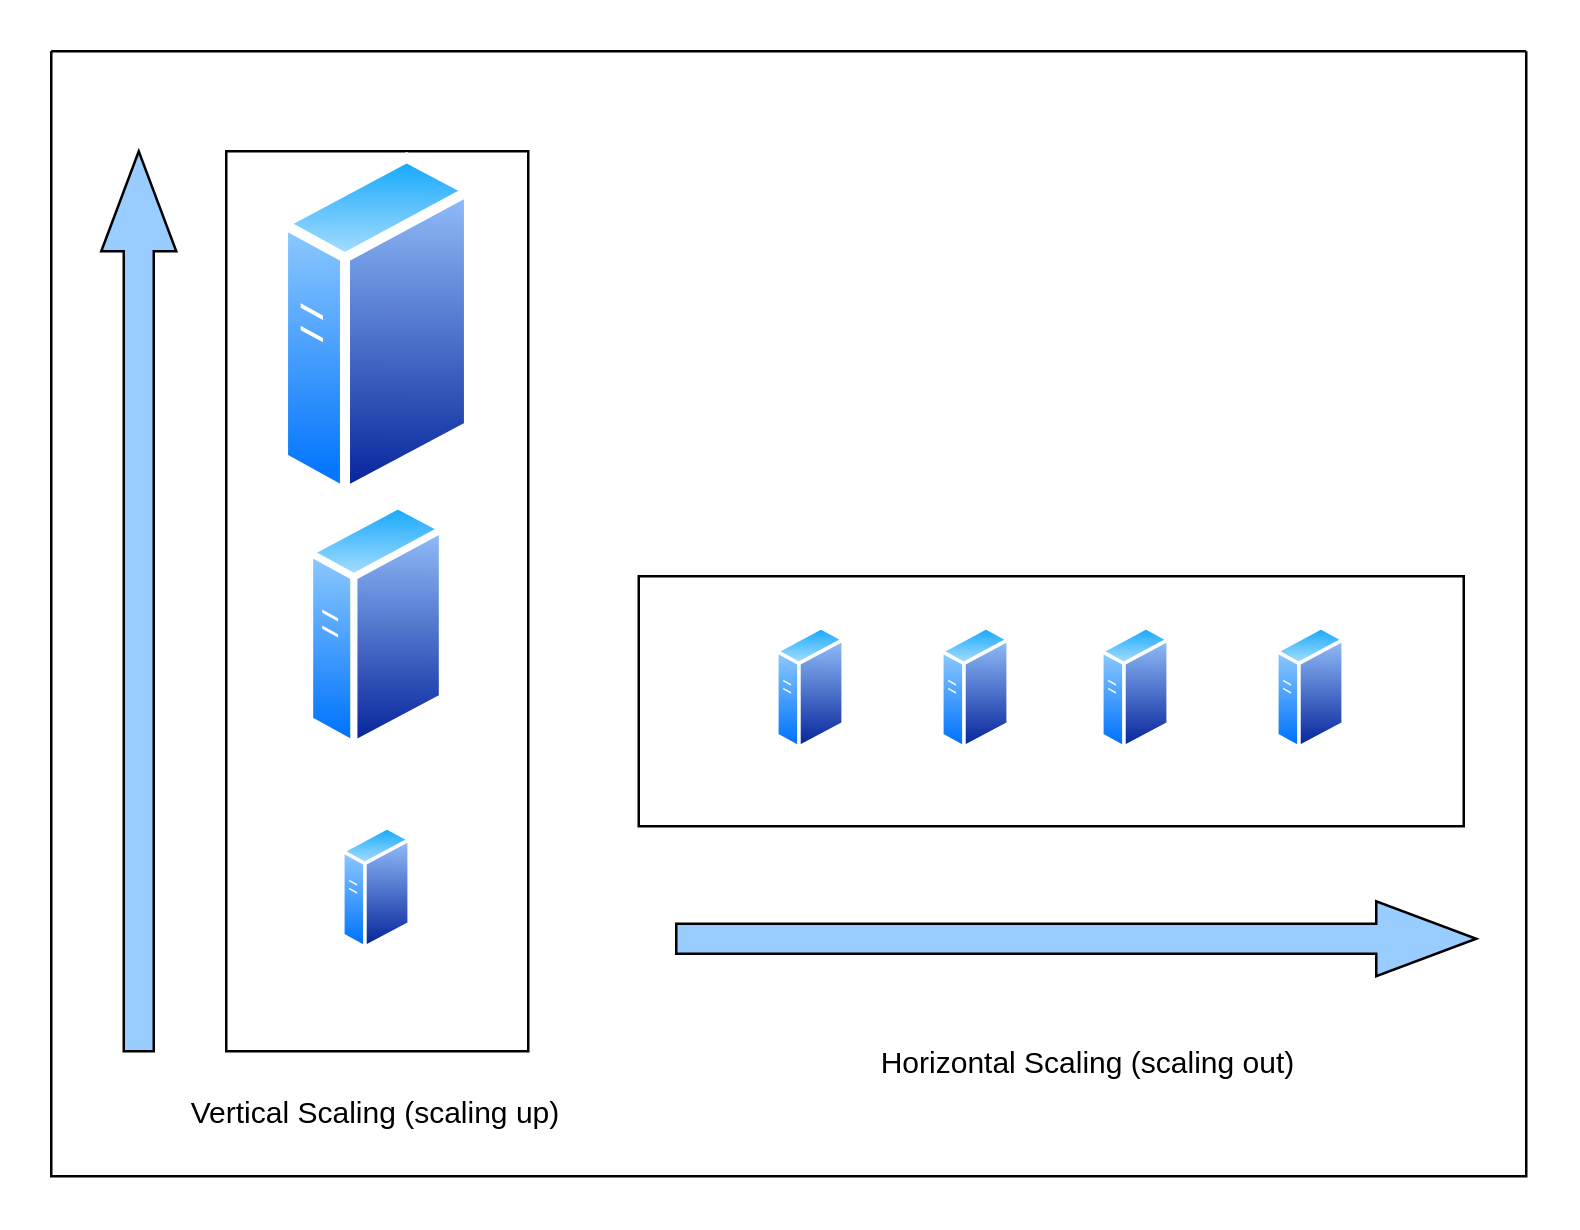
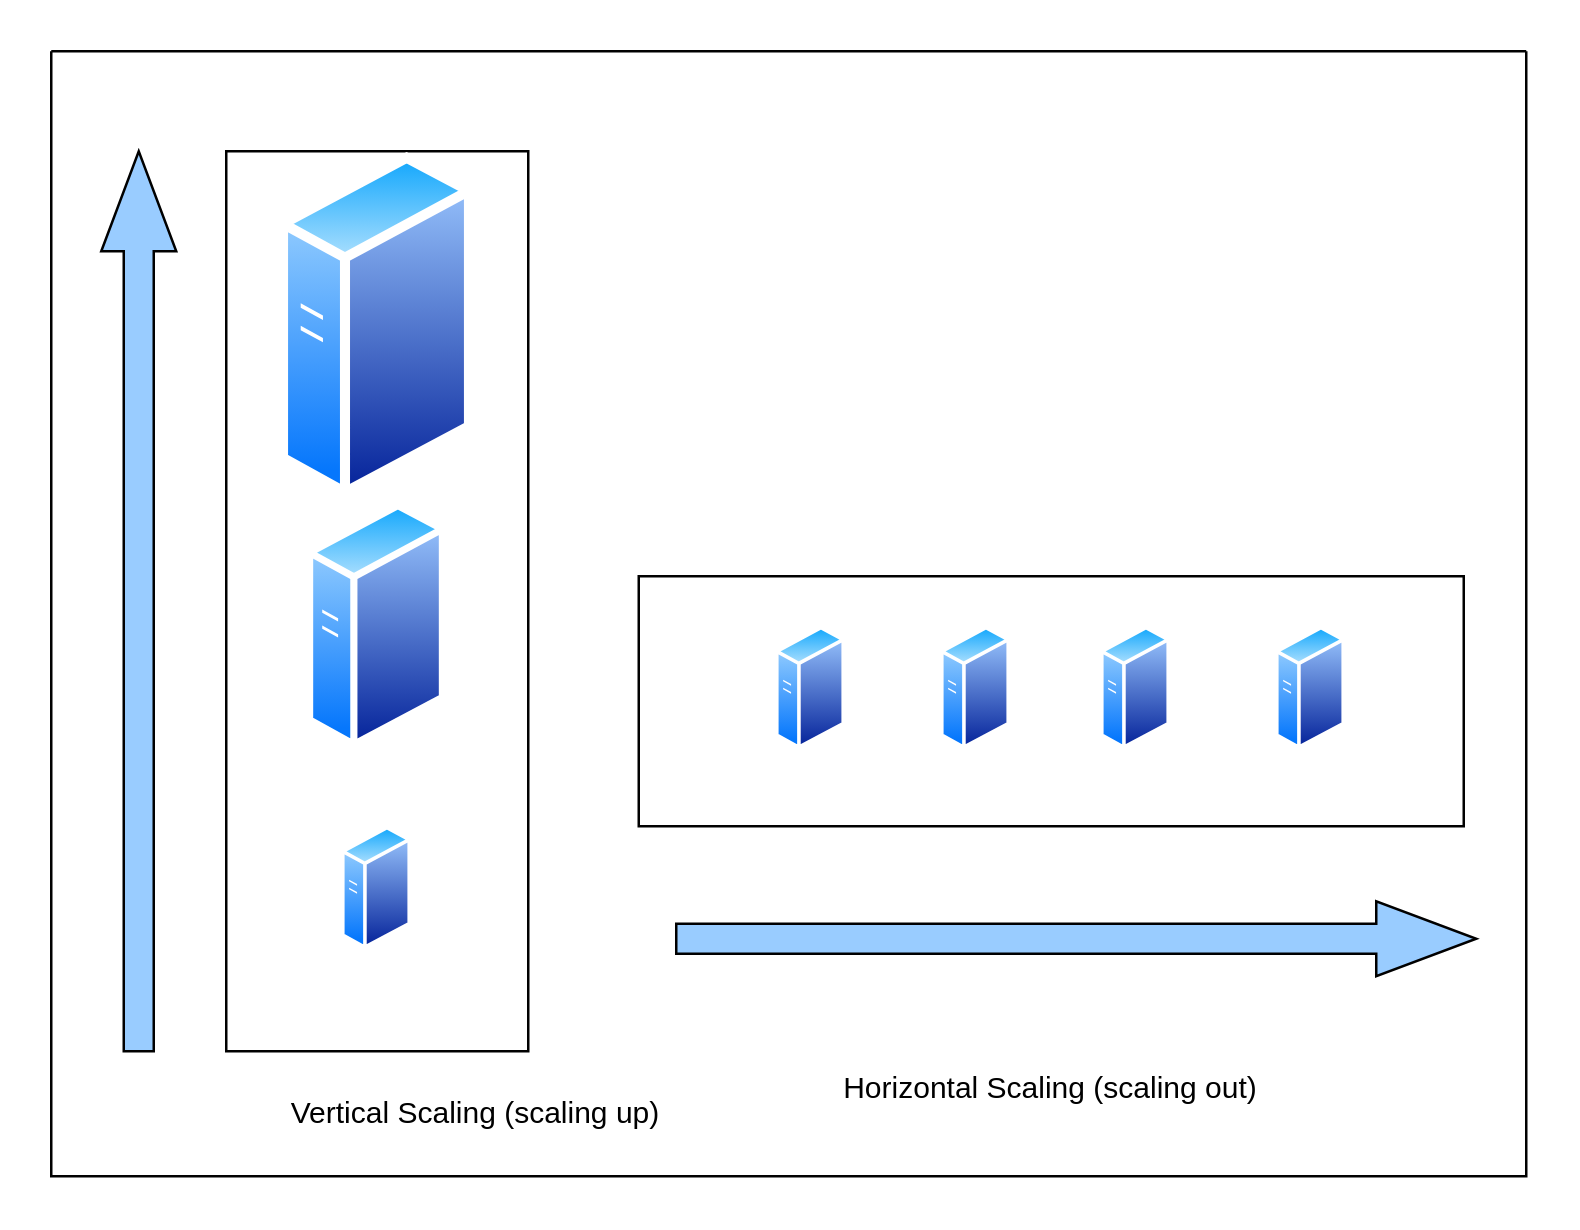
(1089, 1064) -> (1051, 1089)
(377, 1114) -> (477, 1114)
